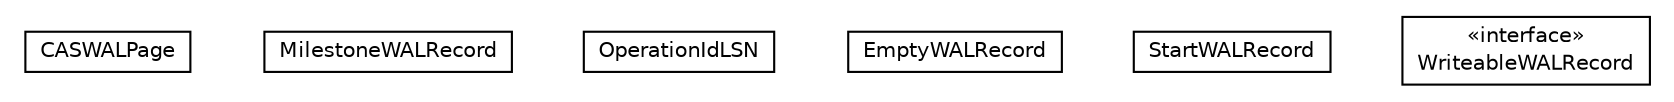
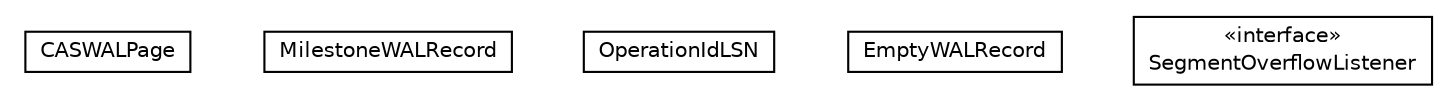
(1231, 51) -> none
none -> (1282, 51)
(1525, 51) -> none
